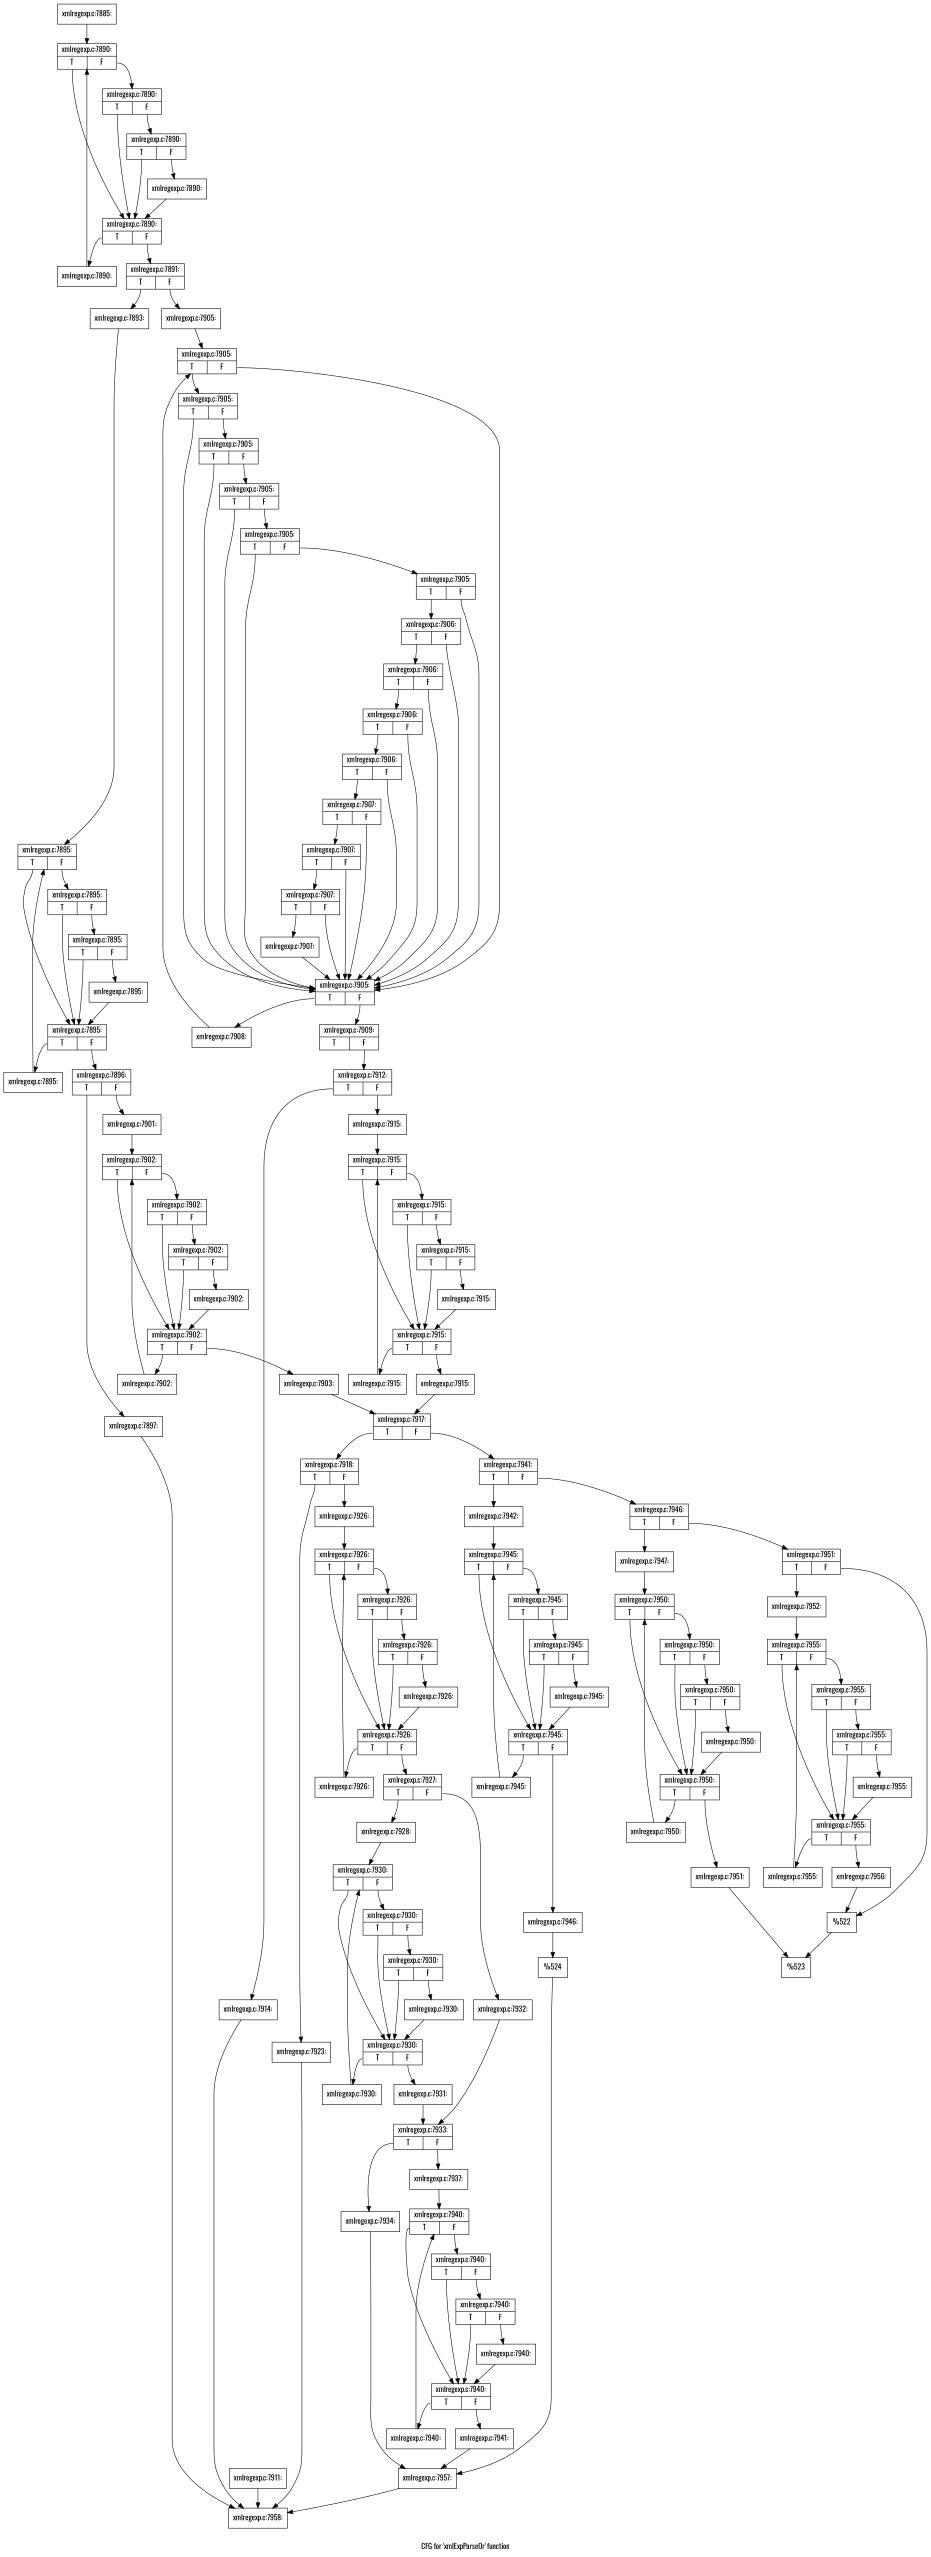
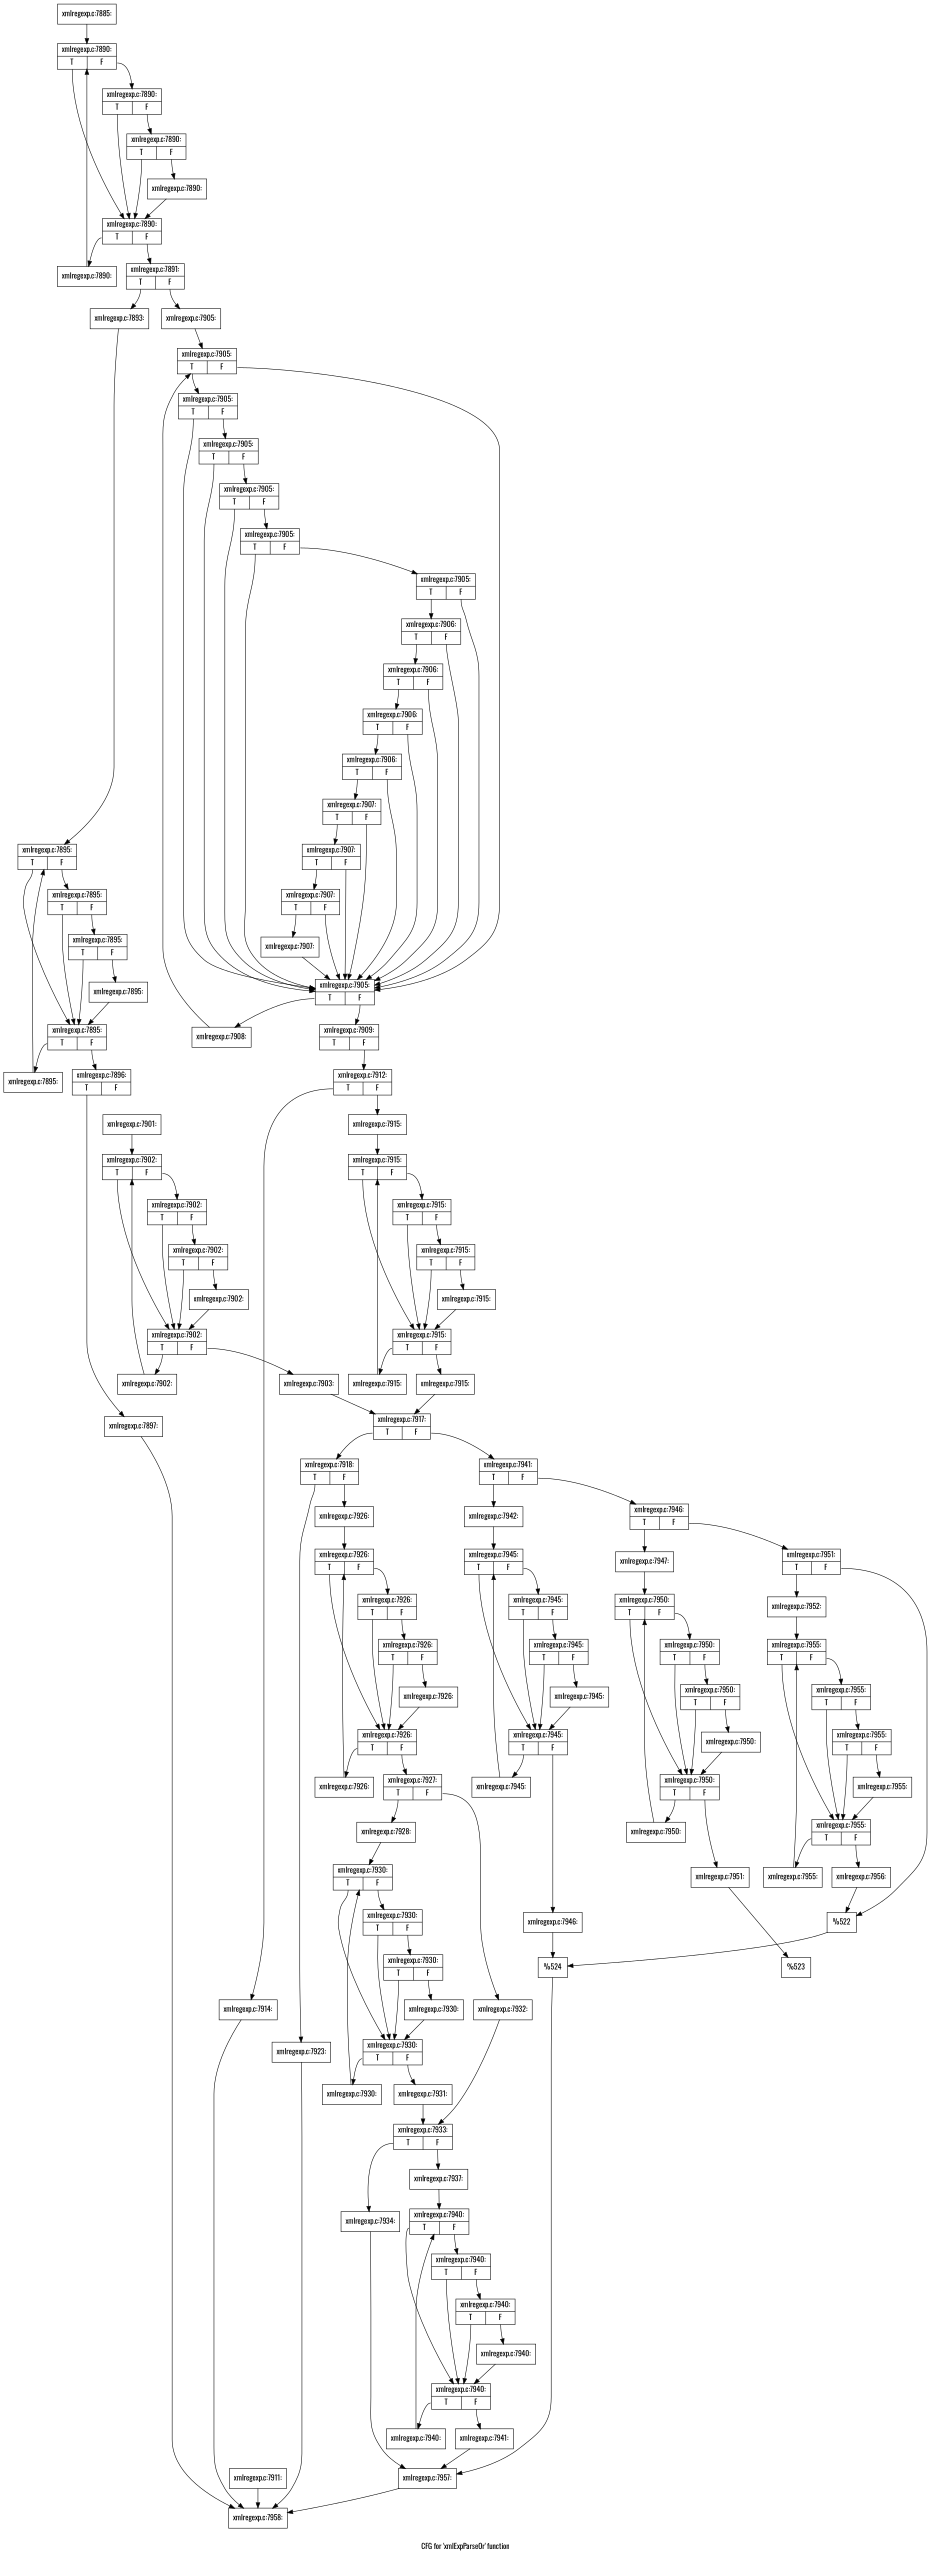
(118, 1103) -> none
(821, 1943) -> (701, 1955)
